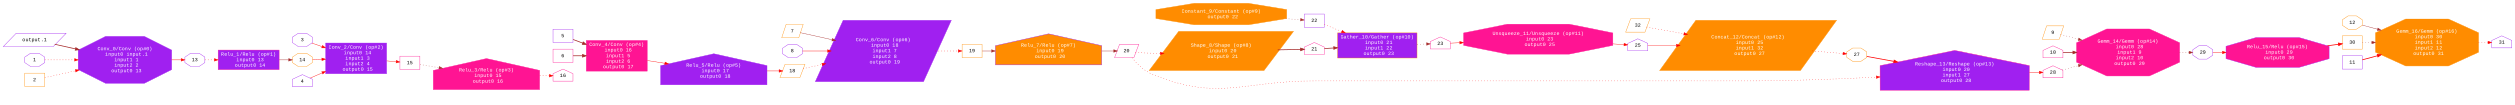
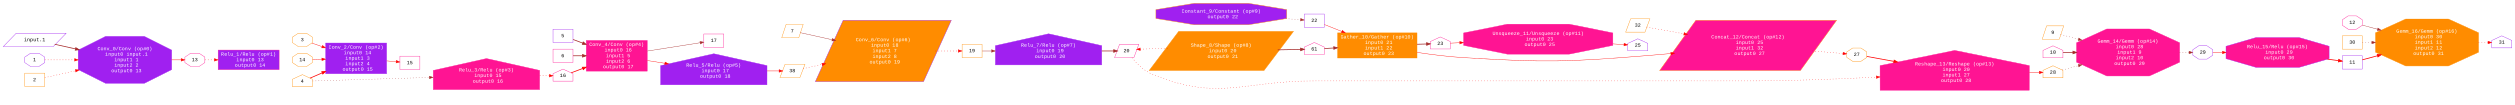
(1221, 14) -> (1221, 14)
(2352, 23) -> (2352, 23)
(1333, 28) -> (1333, 28)
(35, 40) -> (35, 40)
(302, 40) -> (302, 40)
none -> (714, 41)
(1422, 44) -> (1422, 44)
(1377, 45) -> (1377, 45)
(1662, 45) -> (1544, 61)
(1748, 45) -> (1748, 45)
(2333, 45) -> (2333, 60)
(1314, 49) -> (1314, 49)
(792, 51) -> none
(883, 51) -> (883, 51)
(1049, 51) -> (1049, 51)
(1108, 51) -> (1108, 51)
(1148, 53) -> (1154, 49)
(195, 60) -> (195, 60)
(284, 60) -> none
(430, 66) -> (371, 79)
none -> (577, 71)
(792, 71) -> (792, 71)
(1955, 72) -> (1955, 72)
(2053, 72) -> (2053, 72)
(316, 76) -> (316, 76)
(302, 81) -> (302, 81)
